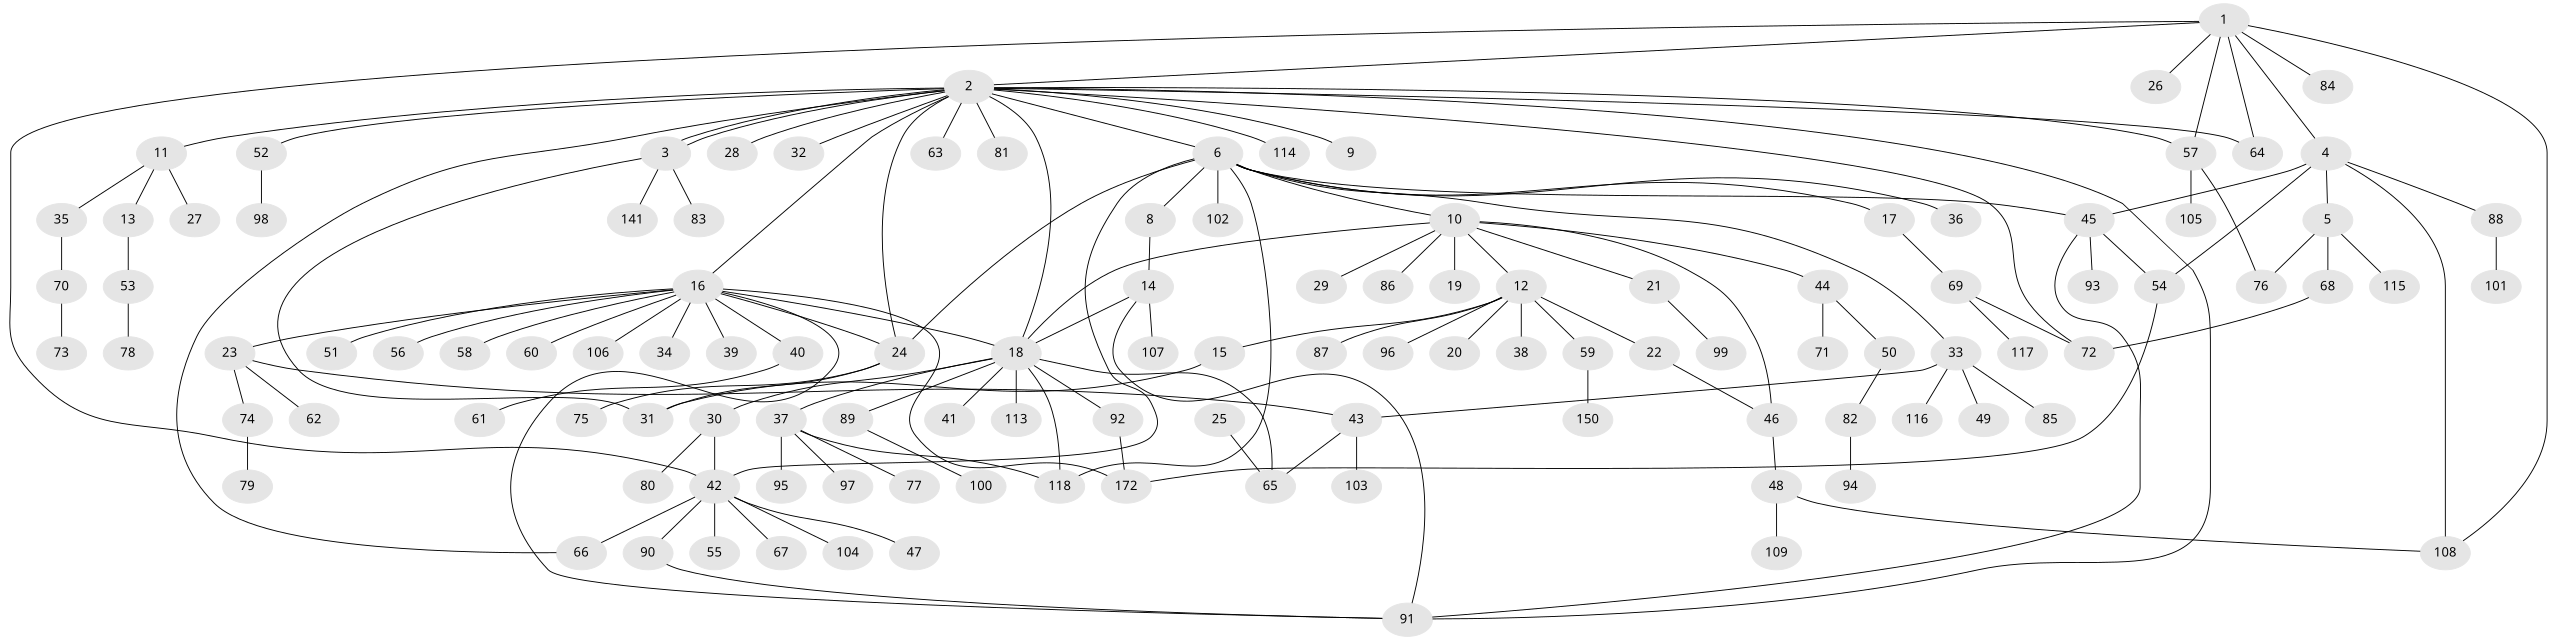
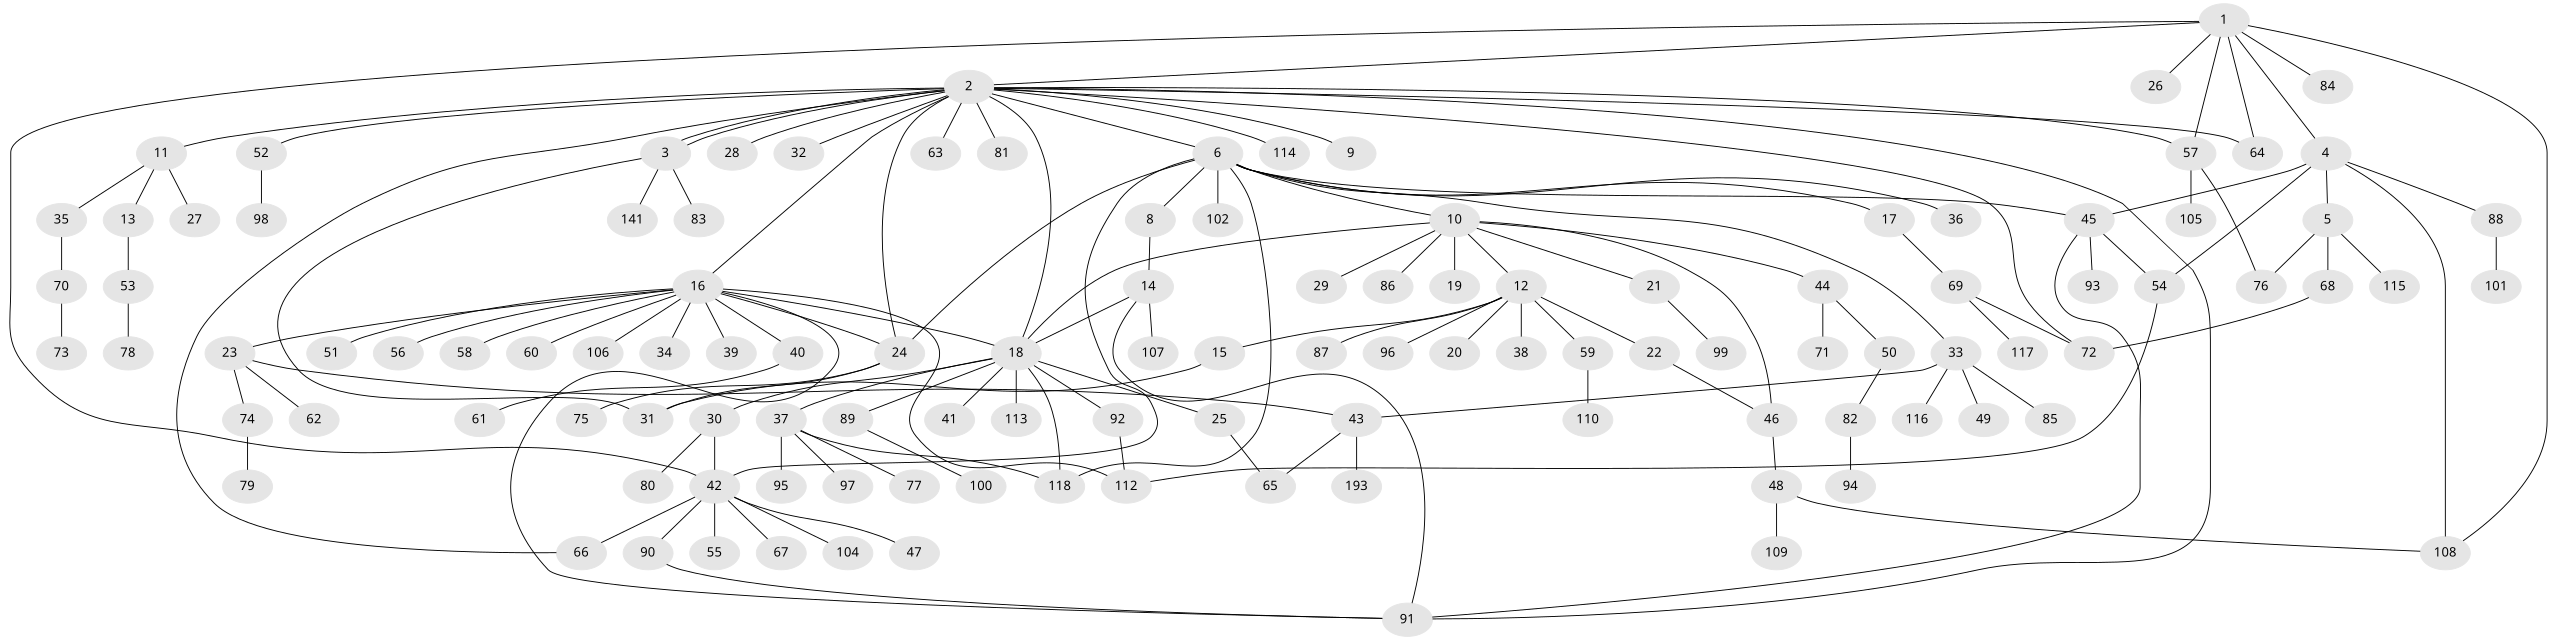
(1200, 374) -> (1098, 380)
(1588, 420) -> (1588, 420)
(1126, 487) -> (1126, 487)
(1357, 487) -> (1357, 487)
